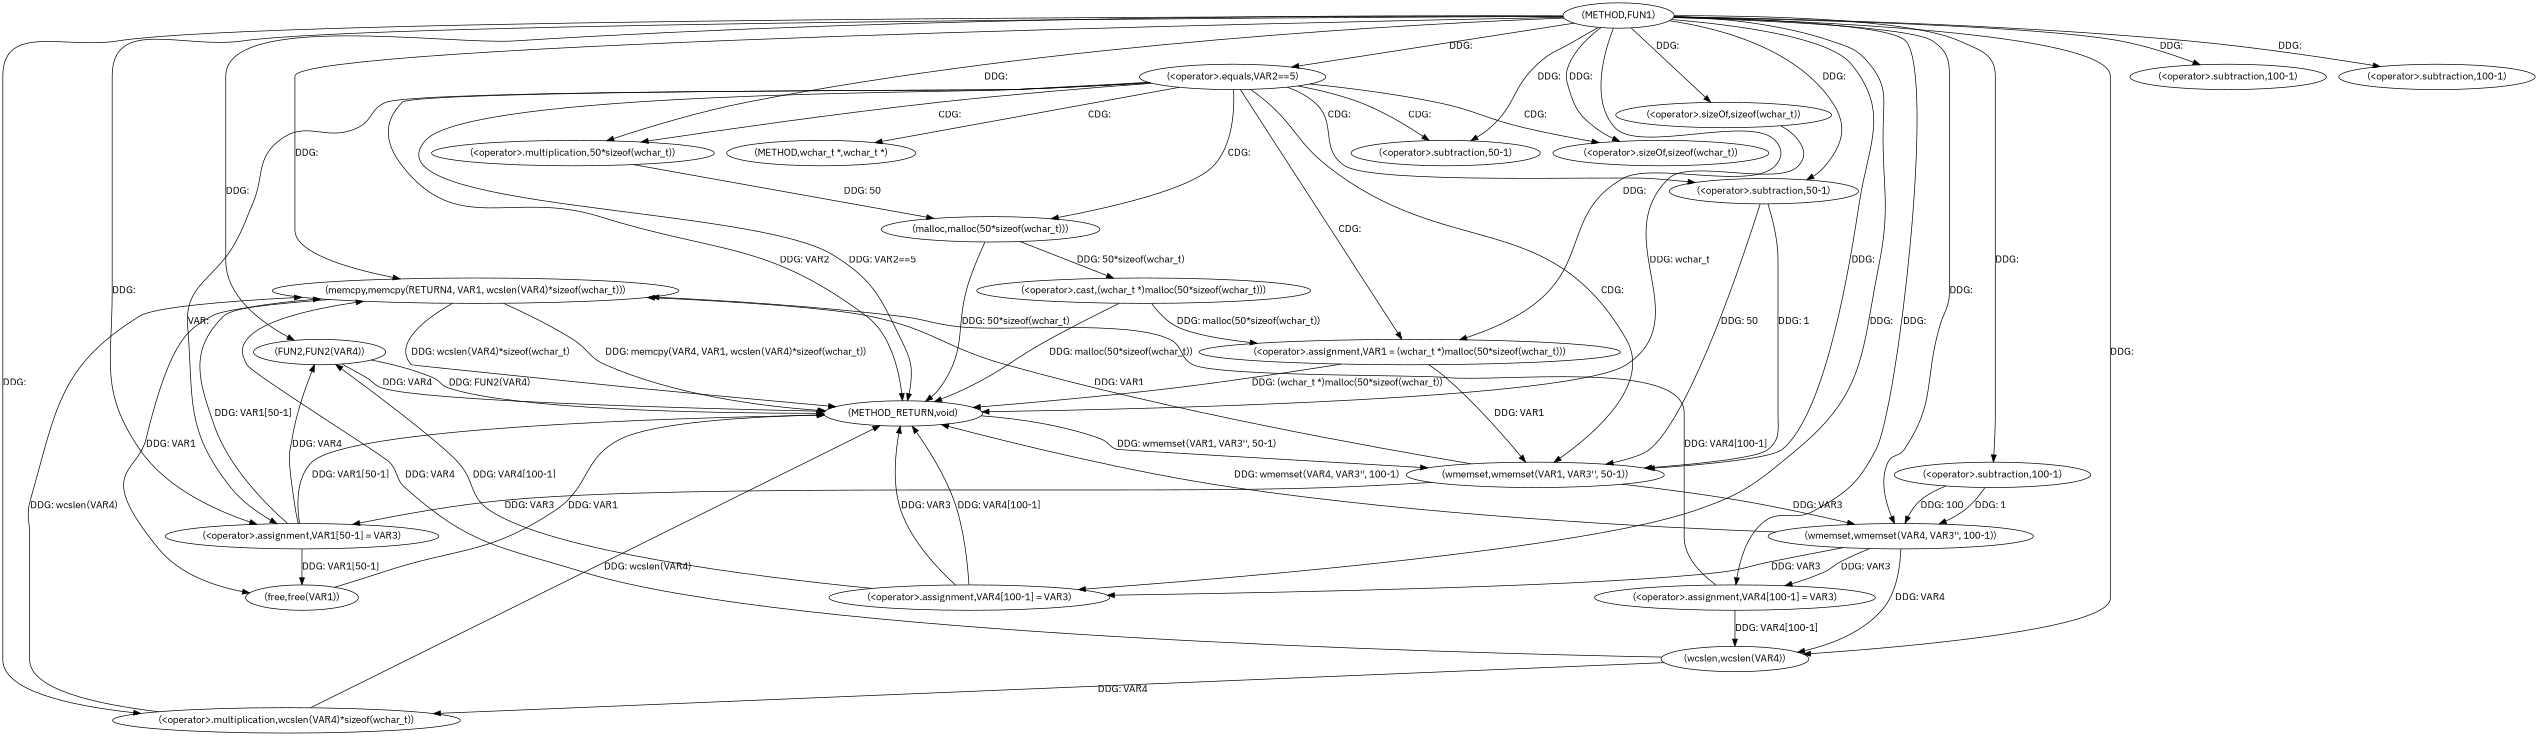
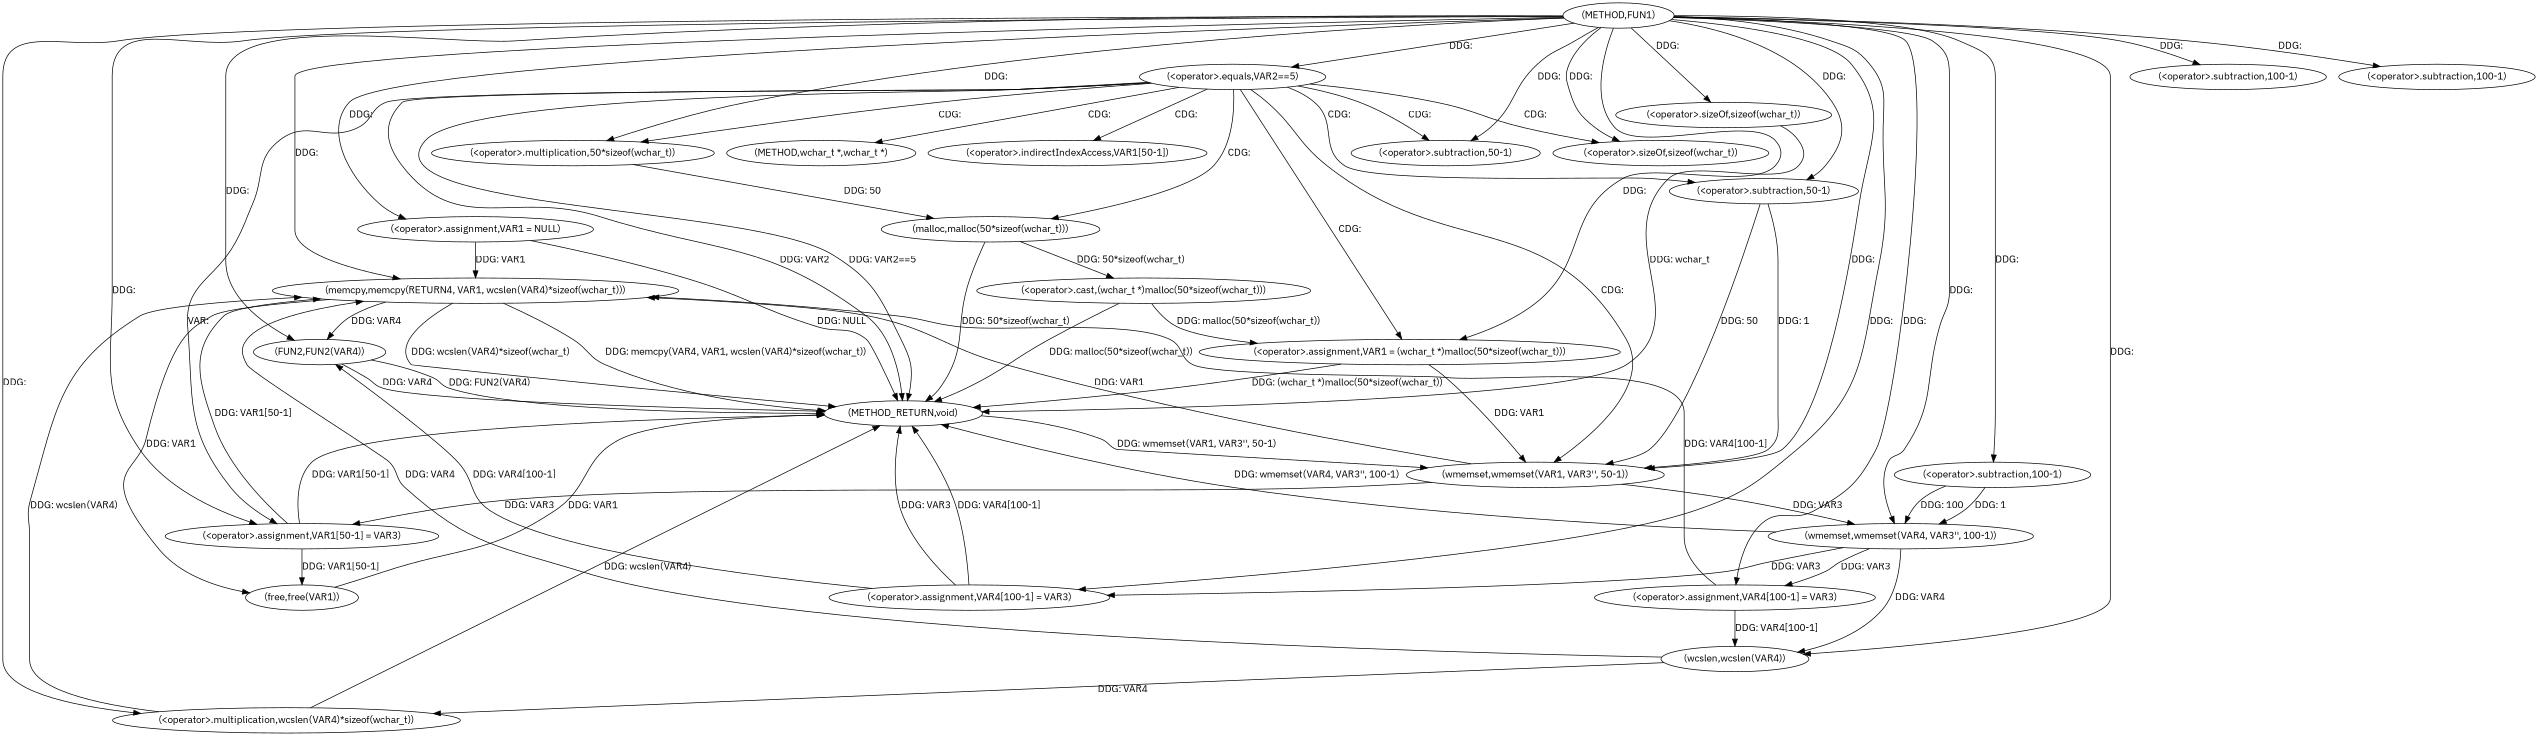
none -> (1068, 153)
none -> (476, 229)
(291, 446) -> (356, 314)
